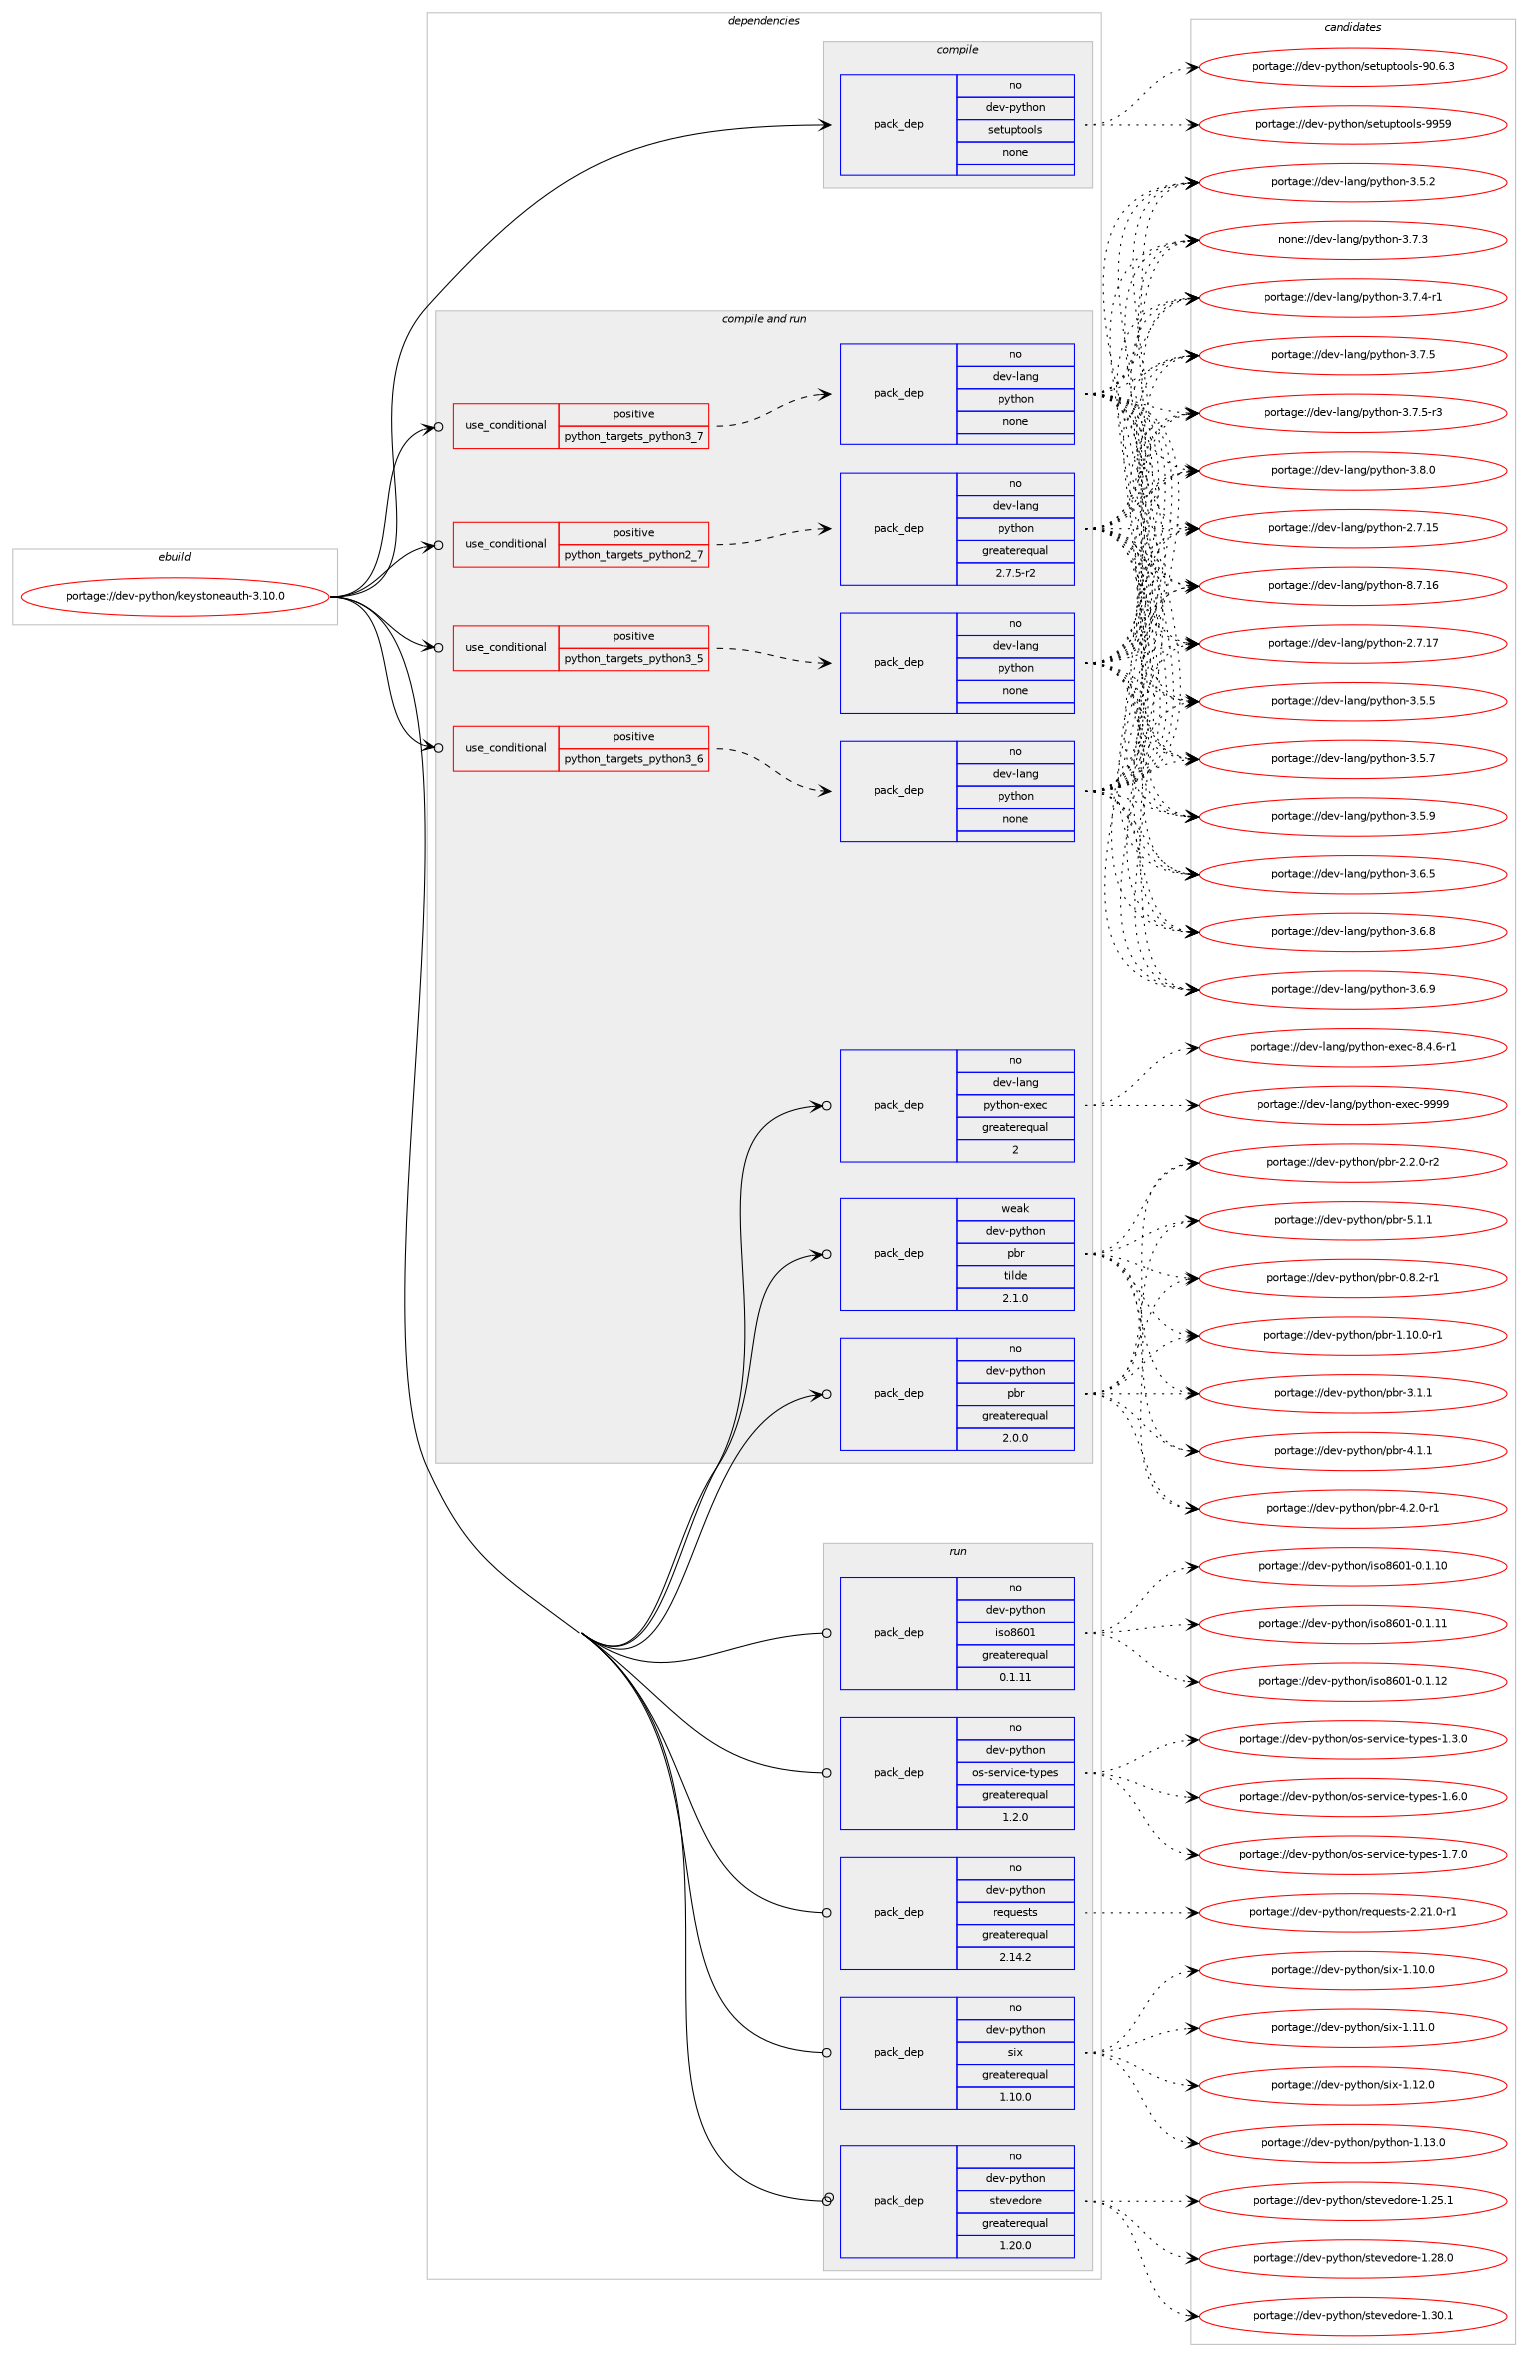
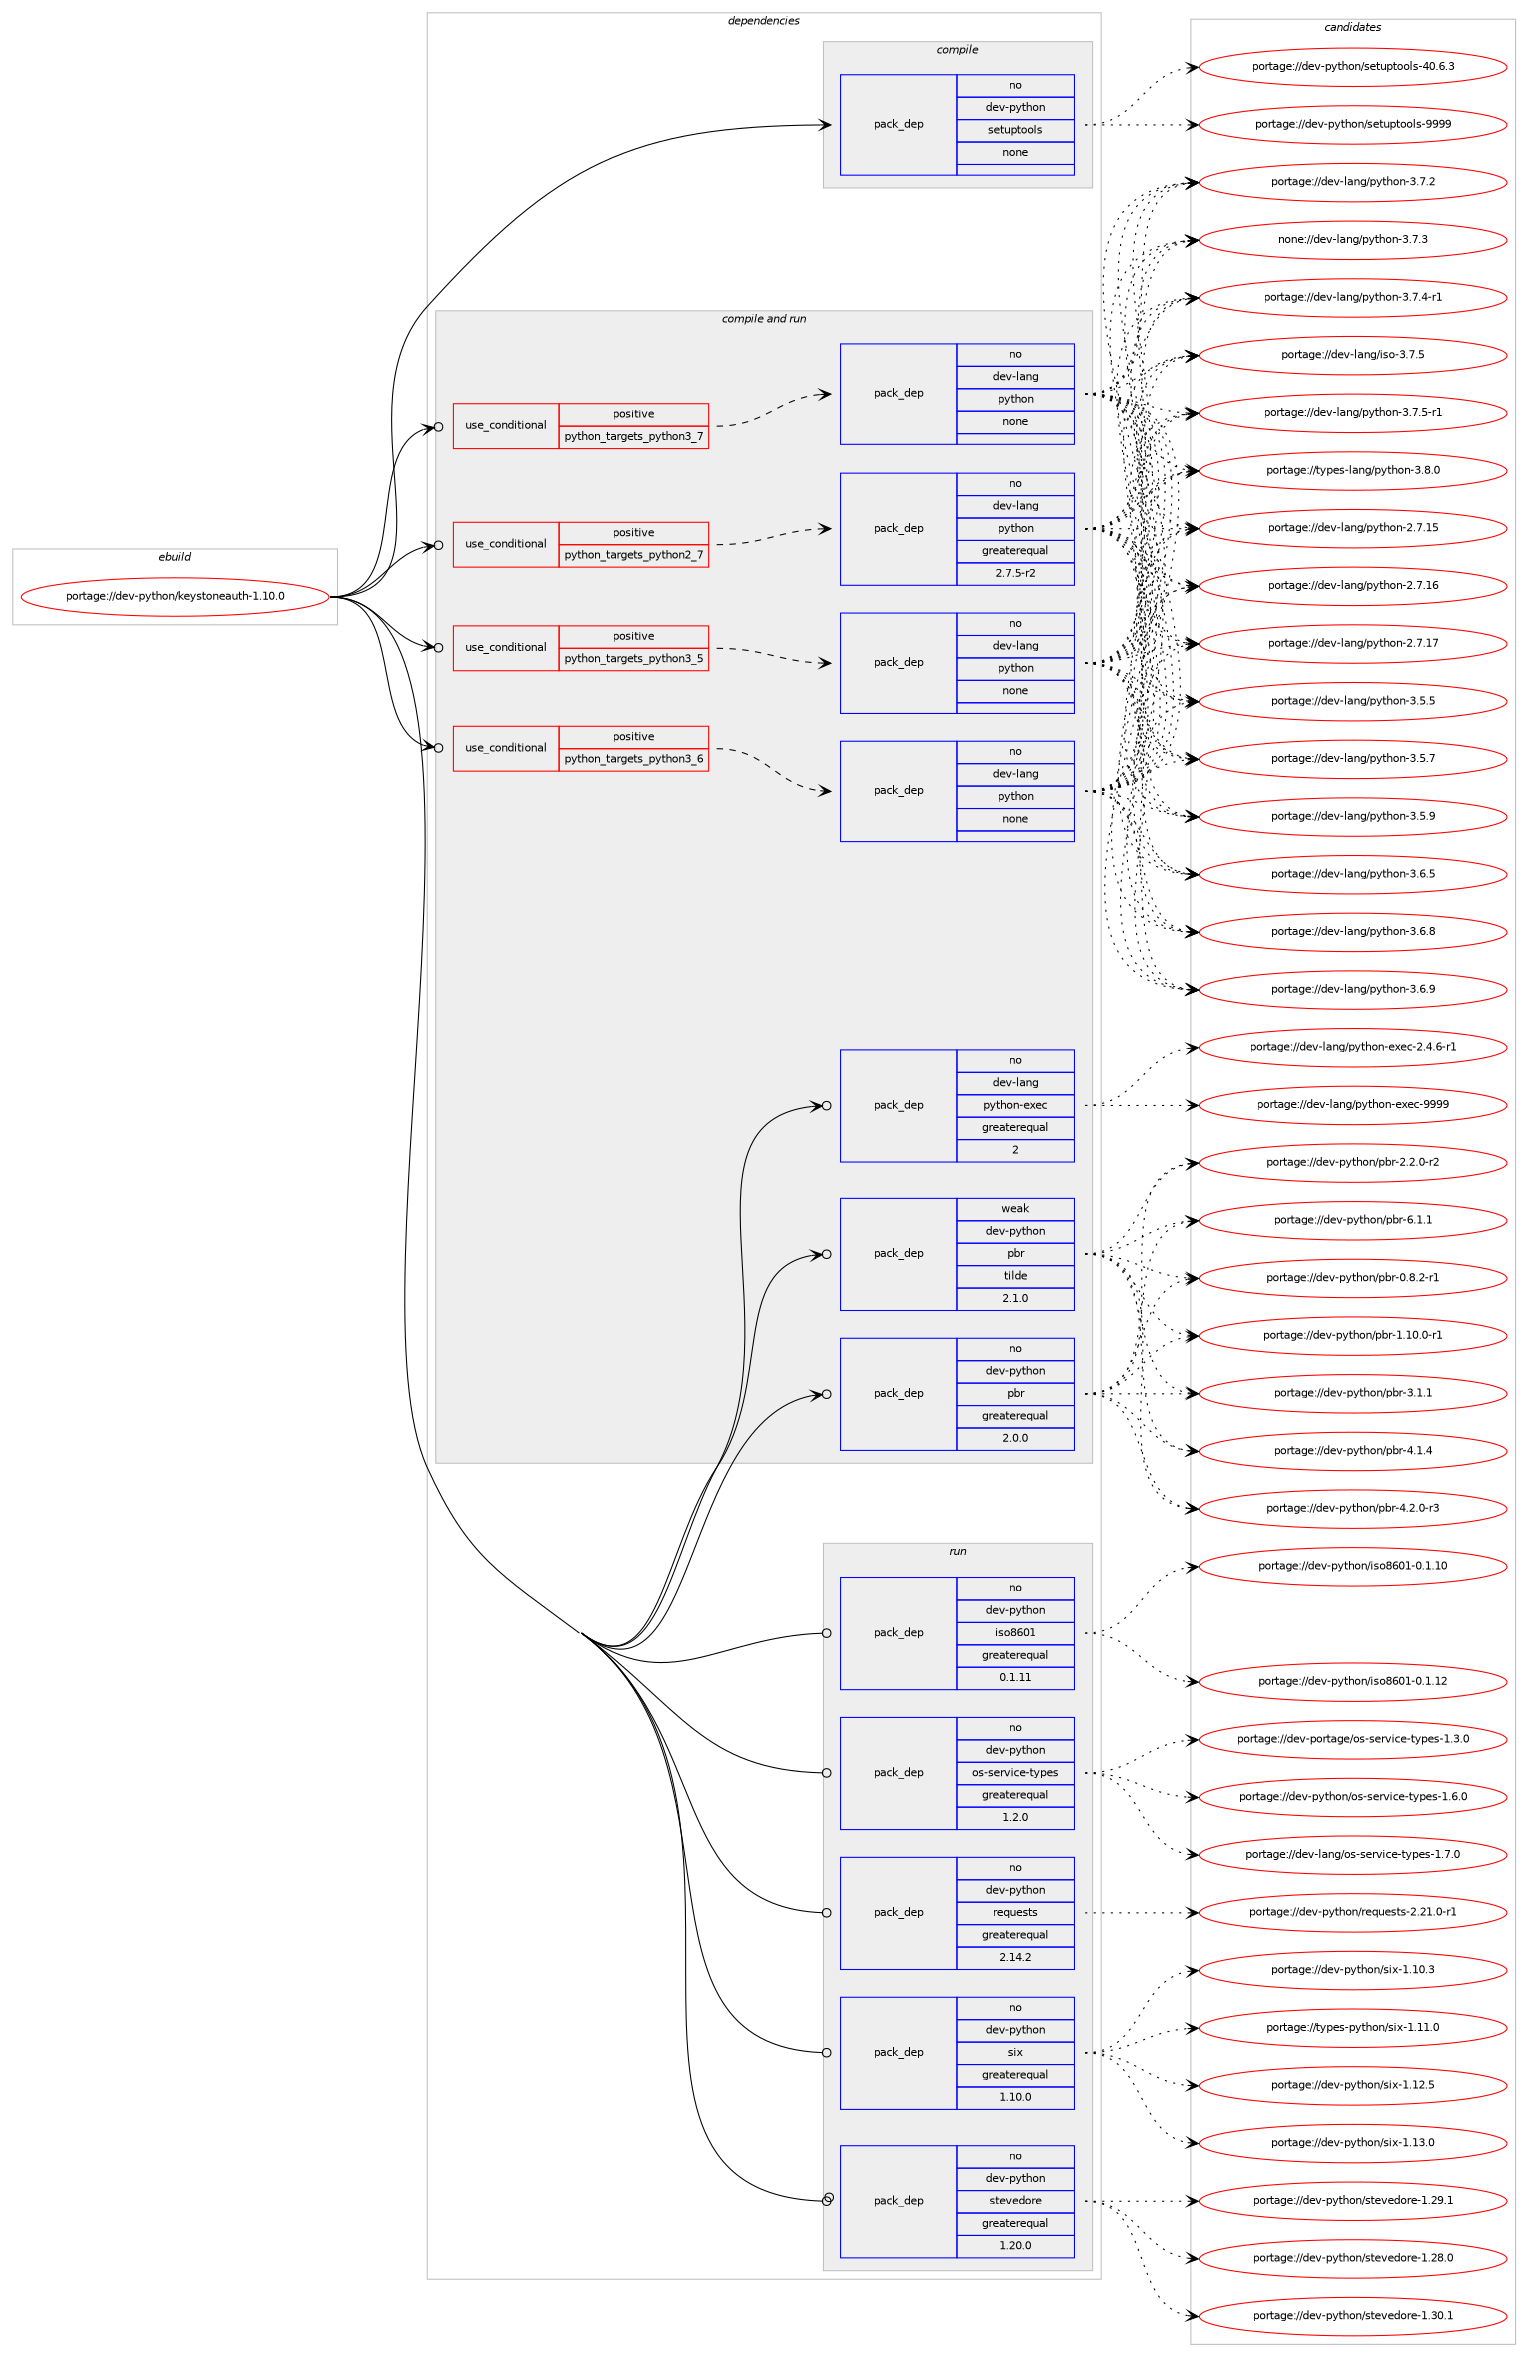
(1353, 67) -> (1353, 67)
(1353, 125) -> (1353, 125)
(1353, 183) -> (1353, 183)
(1353, 356) -> (1353, 356)
(1353, 413) -> (1353, 413)
(1353, 471) -> (1353, 471)
(1353, 586) -> (1353, 586)
(175, 597) -> (175, 597)
(1353, 1048) -> (1353, 1048)
(1353, 1221) -> (1353, 1221)
(1353, 1451) -> (1353, 1451)
(1353, 1509) -> (1353, 1509)
(1353, 1625) -> none
(1353, 1740) -> (1353, 1740)
(1353, 1855) -> (1353, 1855)
(1353, 1971) -> (1353, 1971)
(1353, 2028) -> (1353, 2028)
(1353, 2086) -> (1353, 2086)
(1353, 2144) -> (1353, 2144)
(1353, 2201) -> (1353, 2201)
